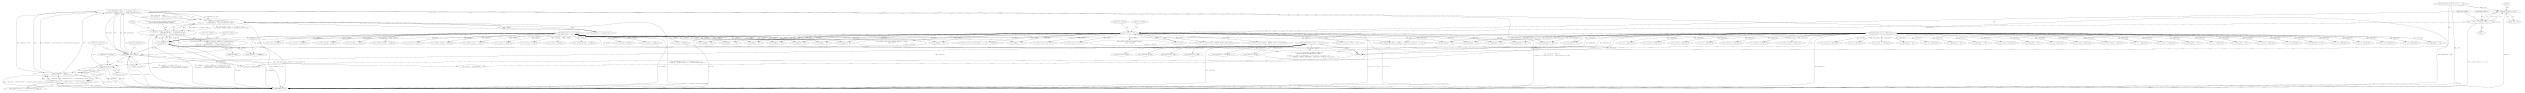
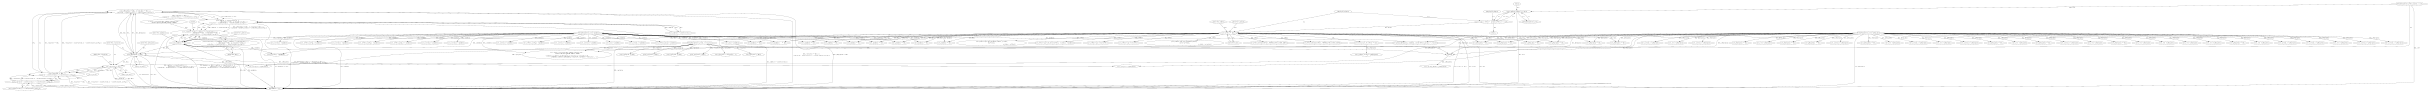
(2514, 22) -> (1530, 22)
(1828, 35) -> (1366, 48)
(2033, 36) -> (1442, 61)
(1812, 43) -> (1723, 43)
(1411, 88) -> none
